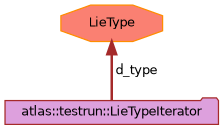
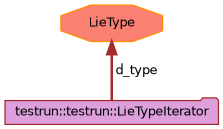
(112, 112) -> (112, 112)
